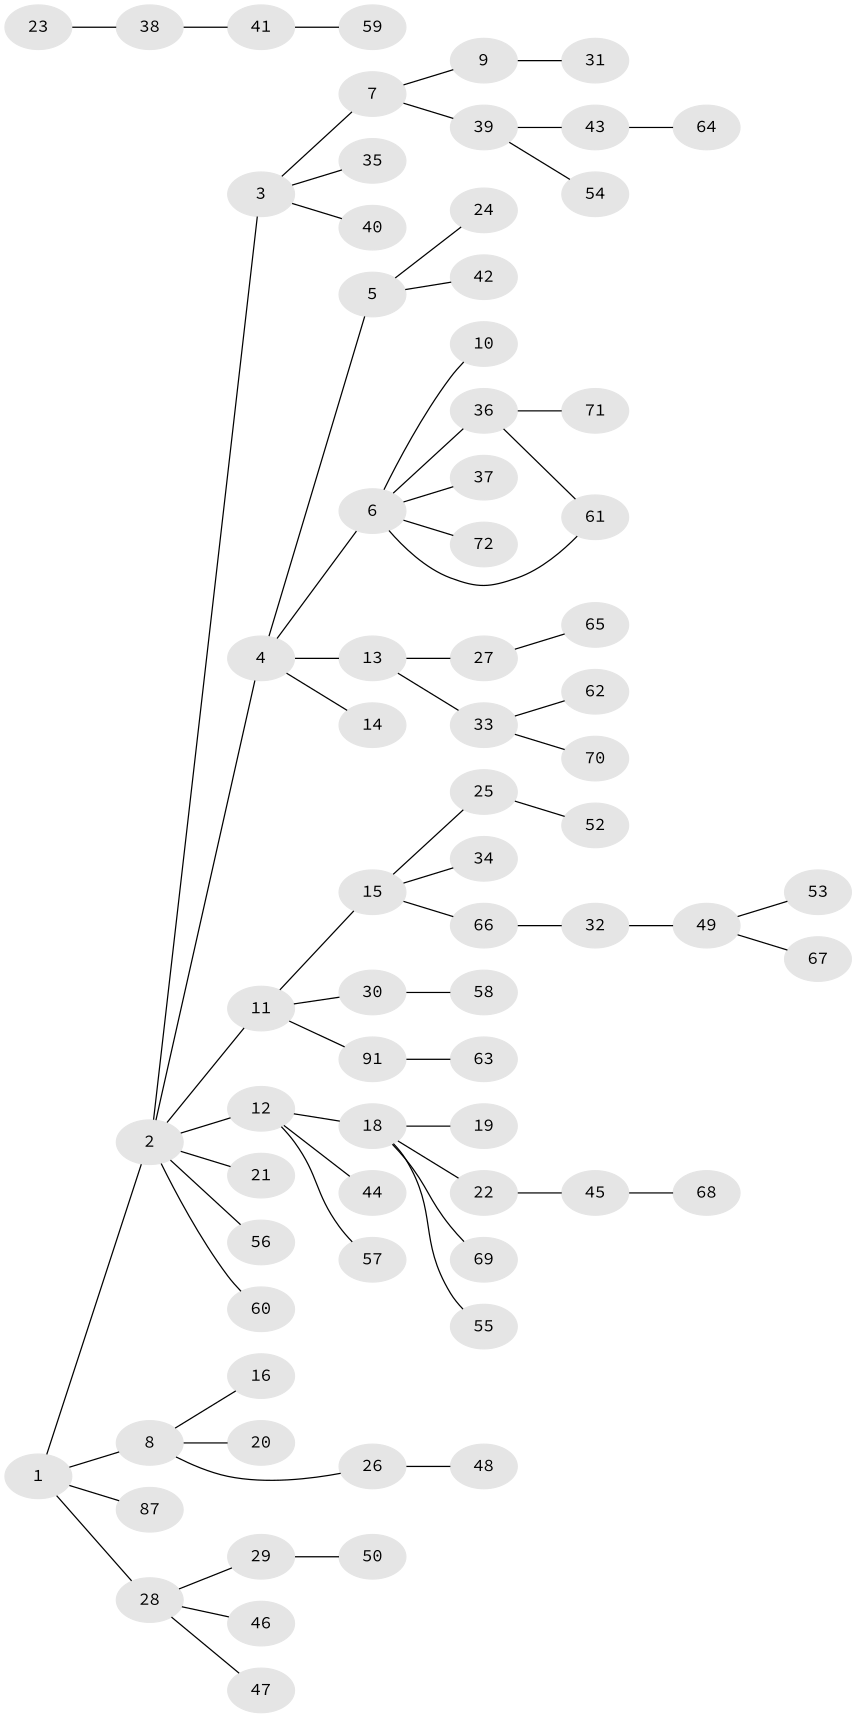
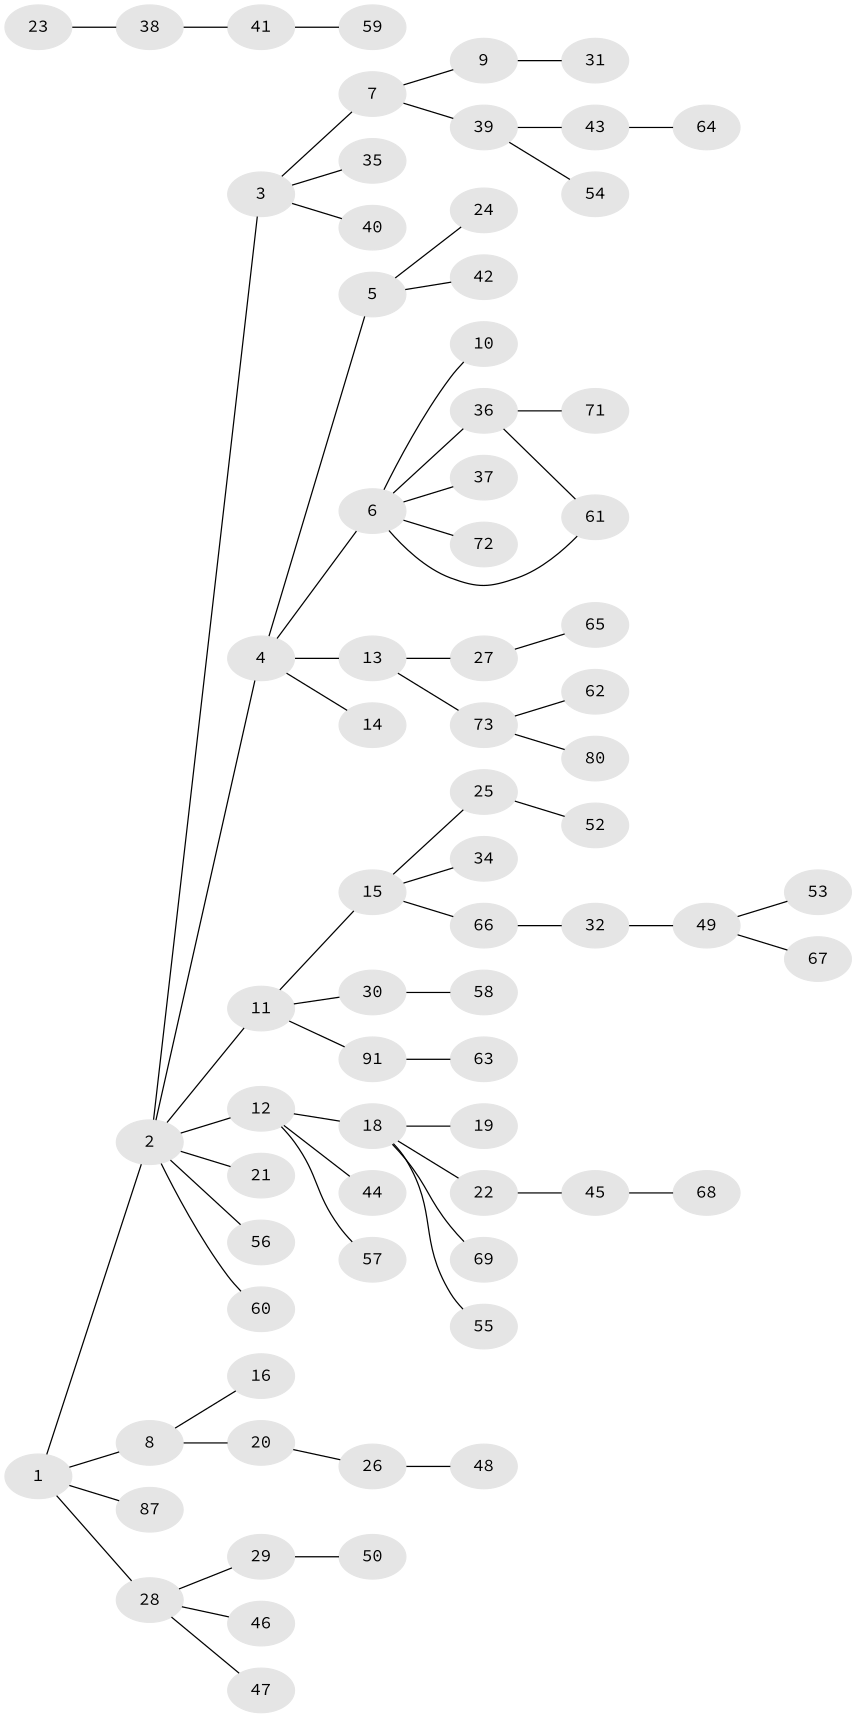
(484, 725) -> (484, 725)
(595, 759) -> (595, 759)
(257, 1480) -> (317, 1455)
